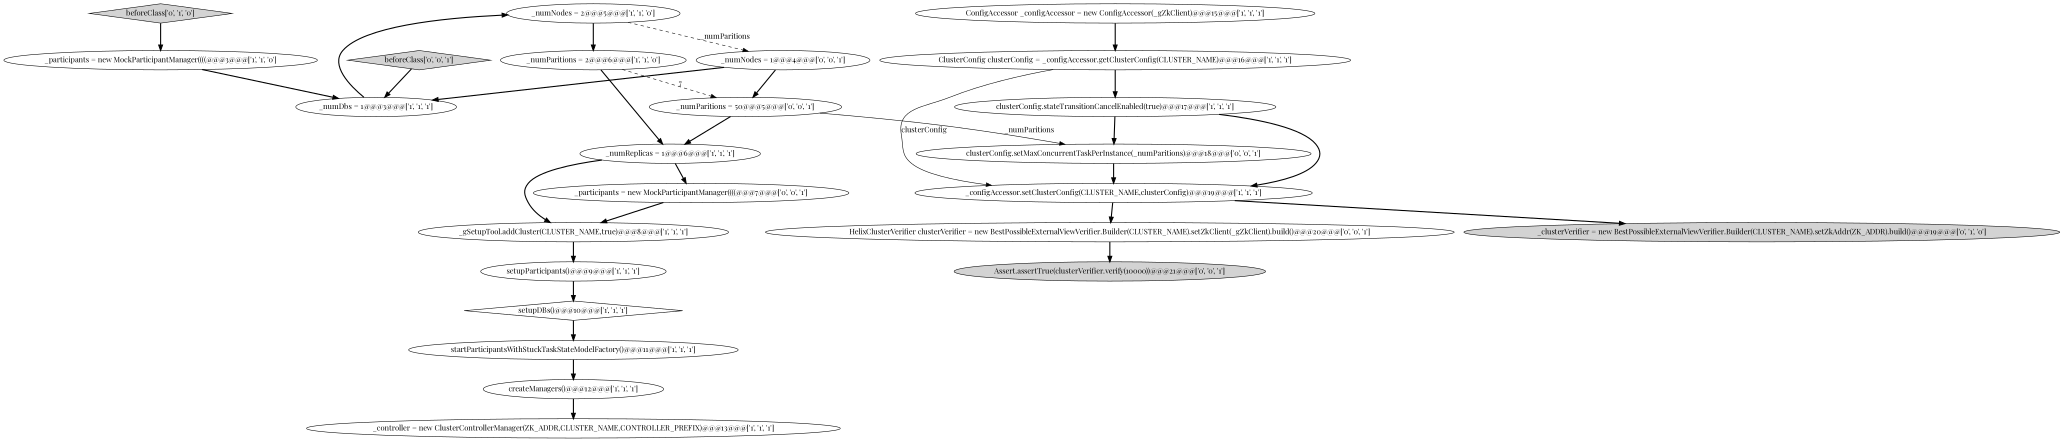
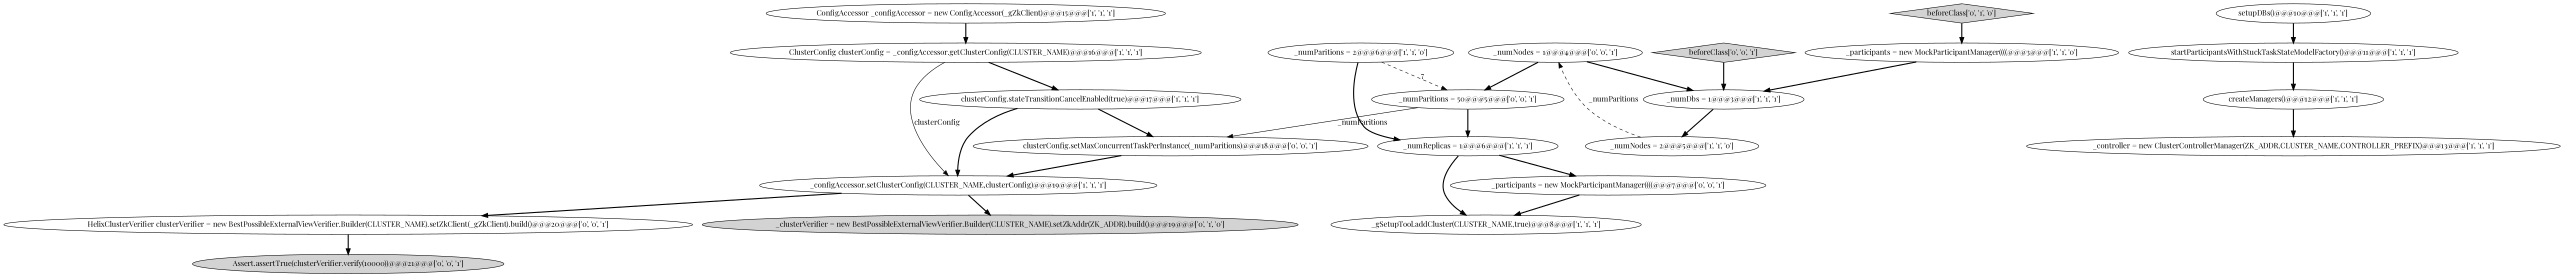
(593, 34) -> none
(573, 271) -> none
(573, 311) -> (2293, 13)
